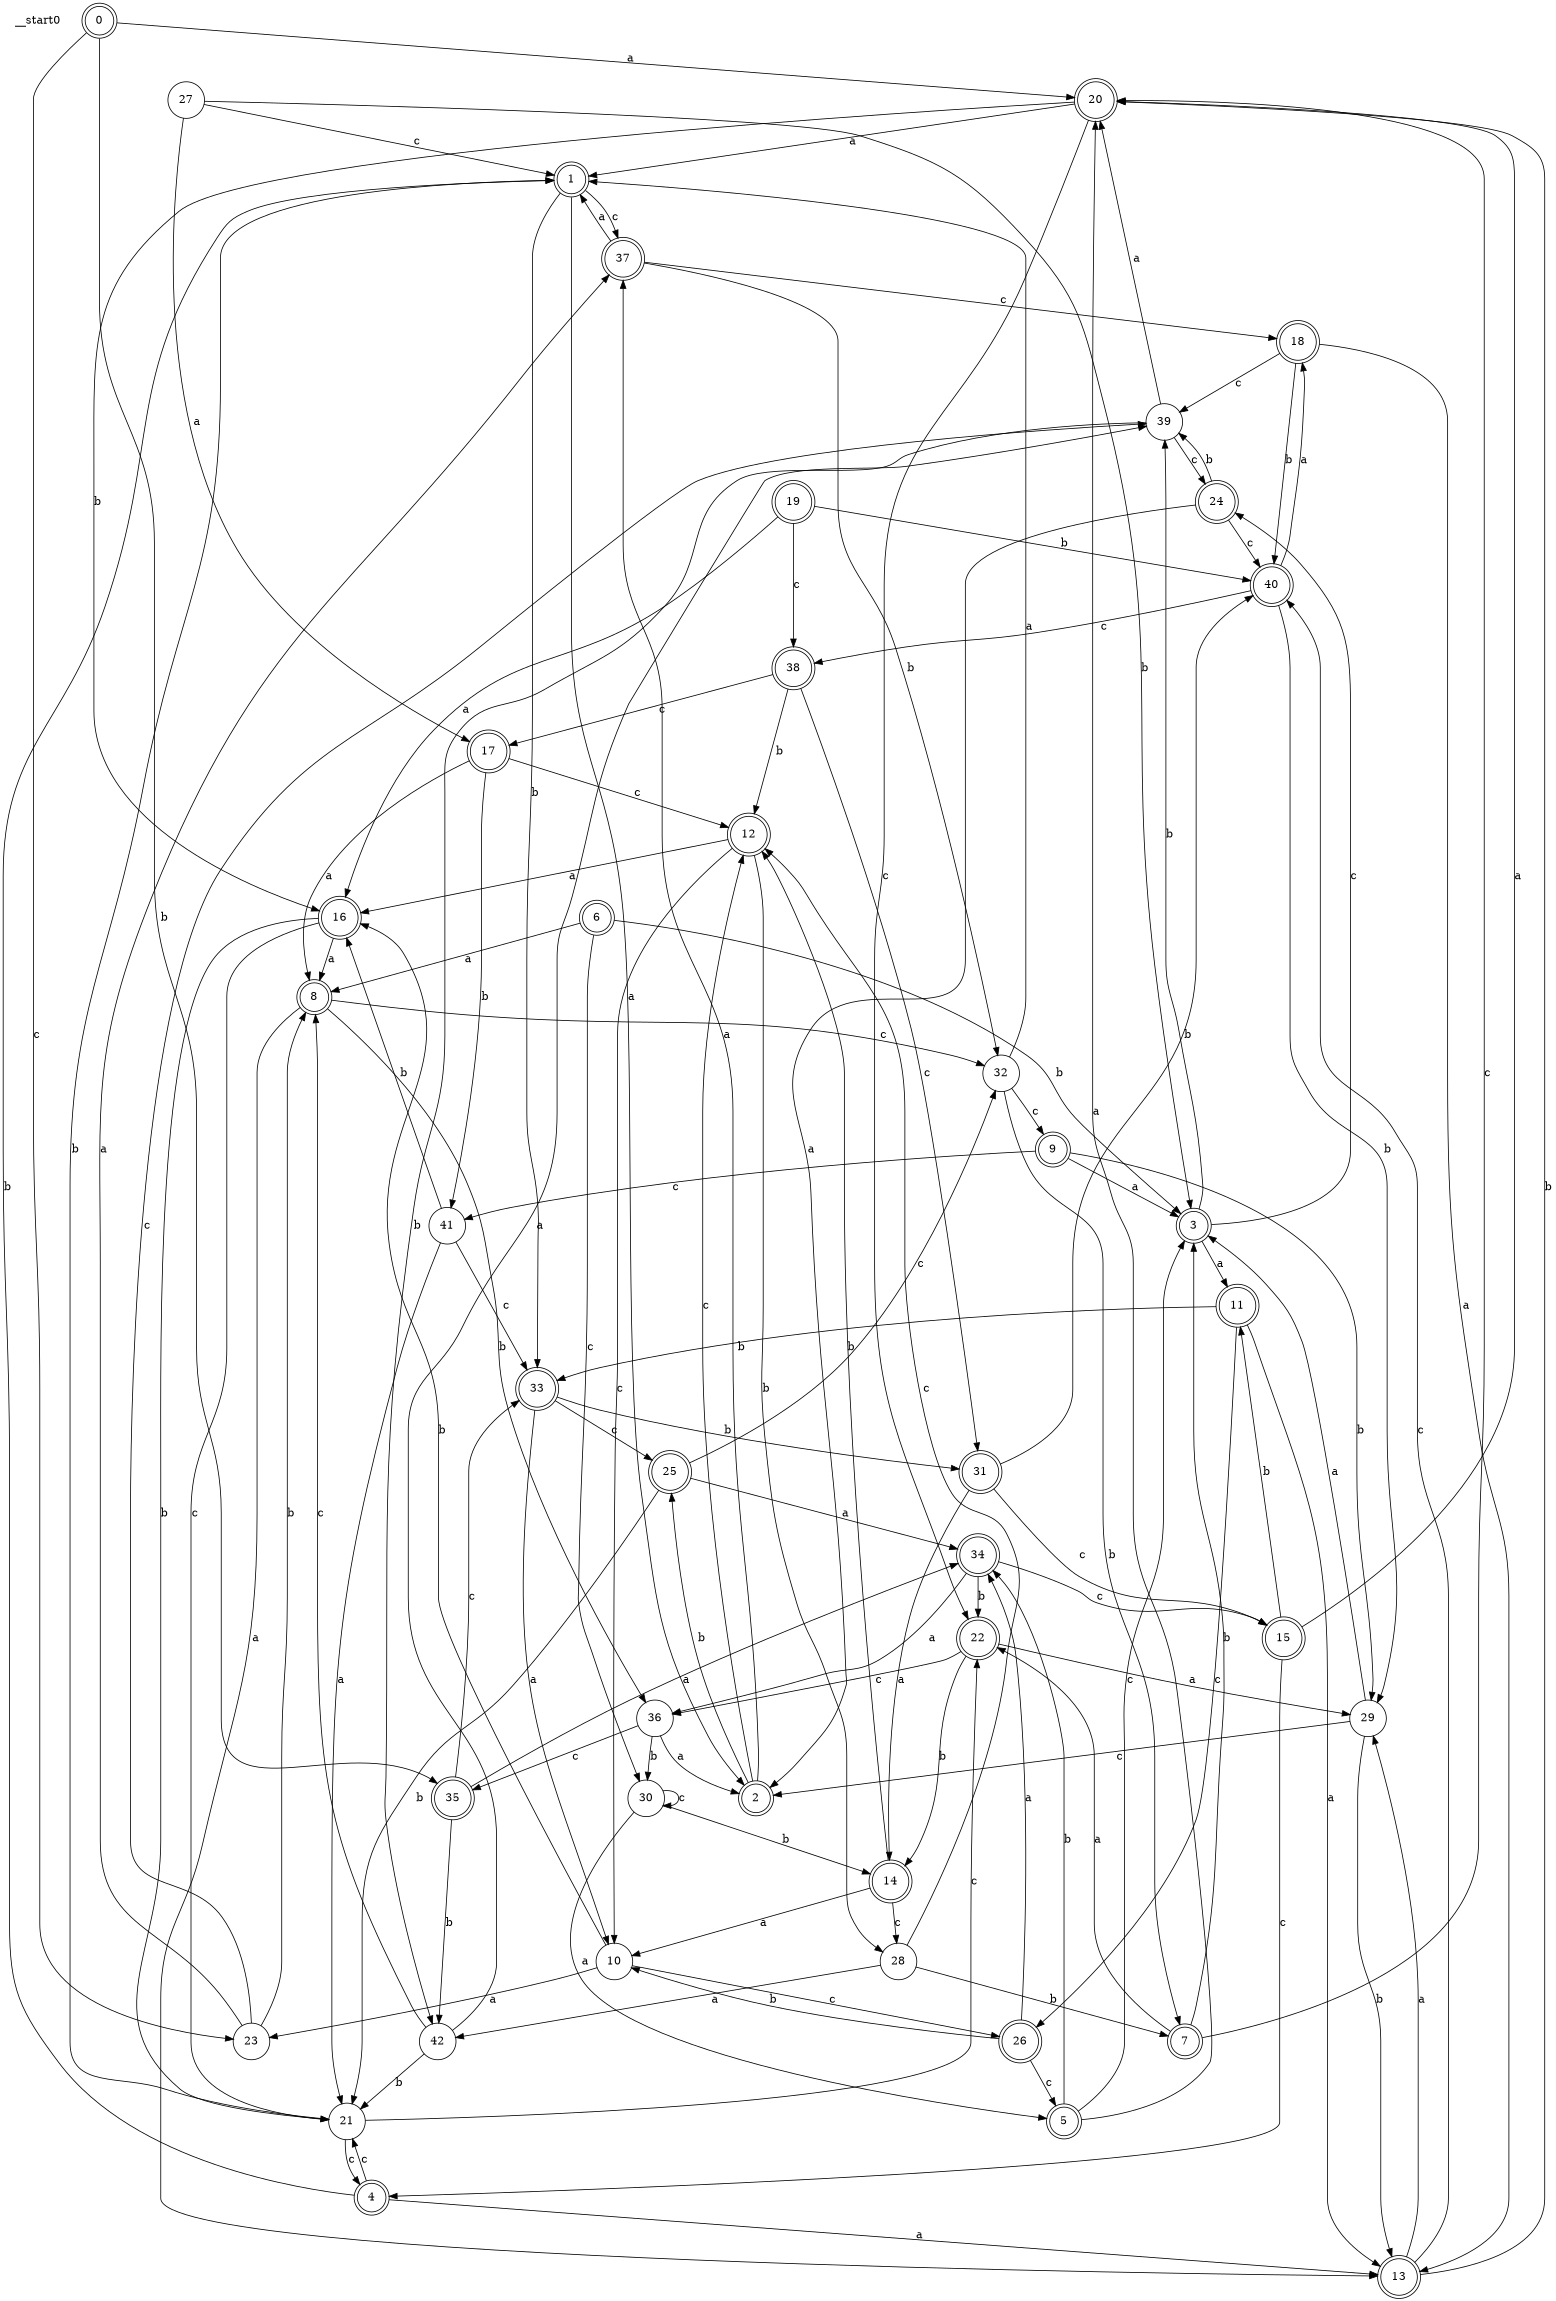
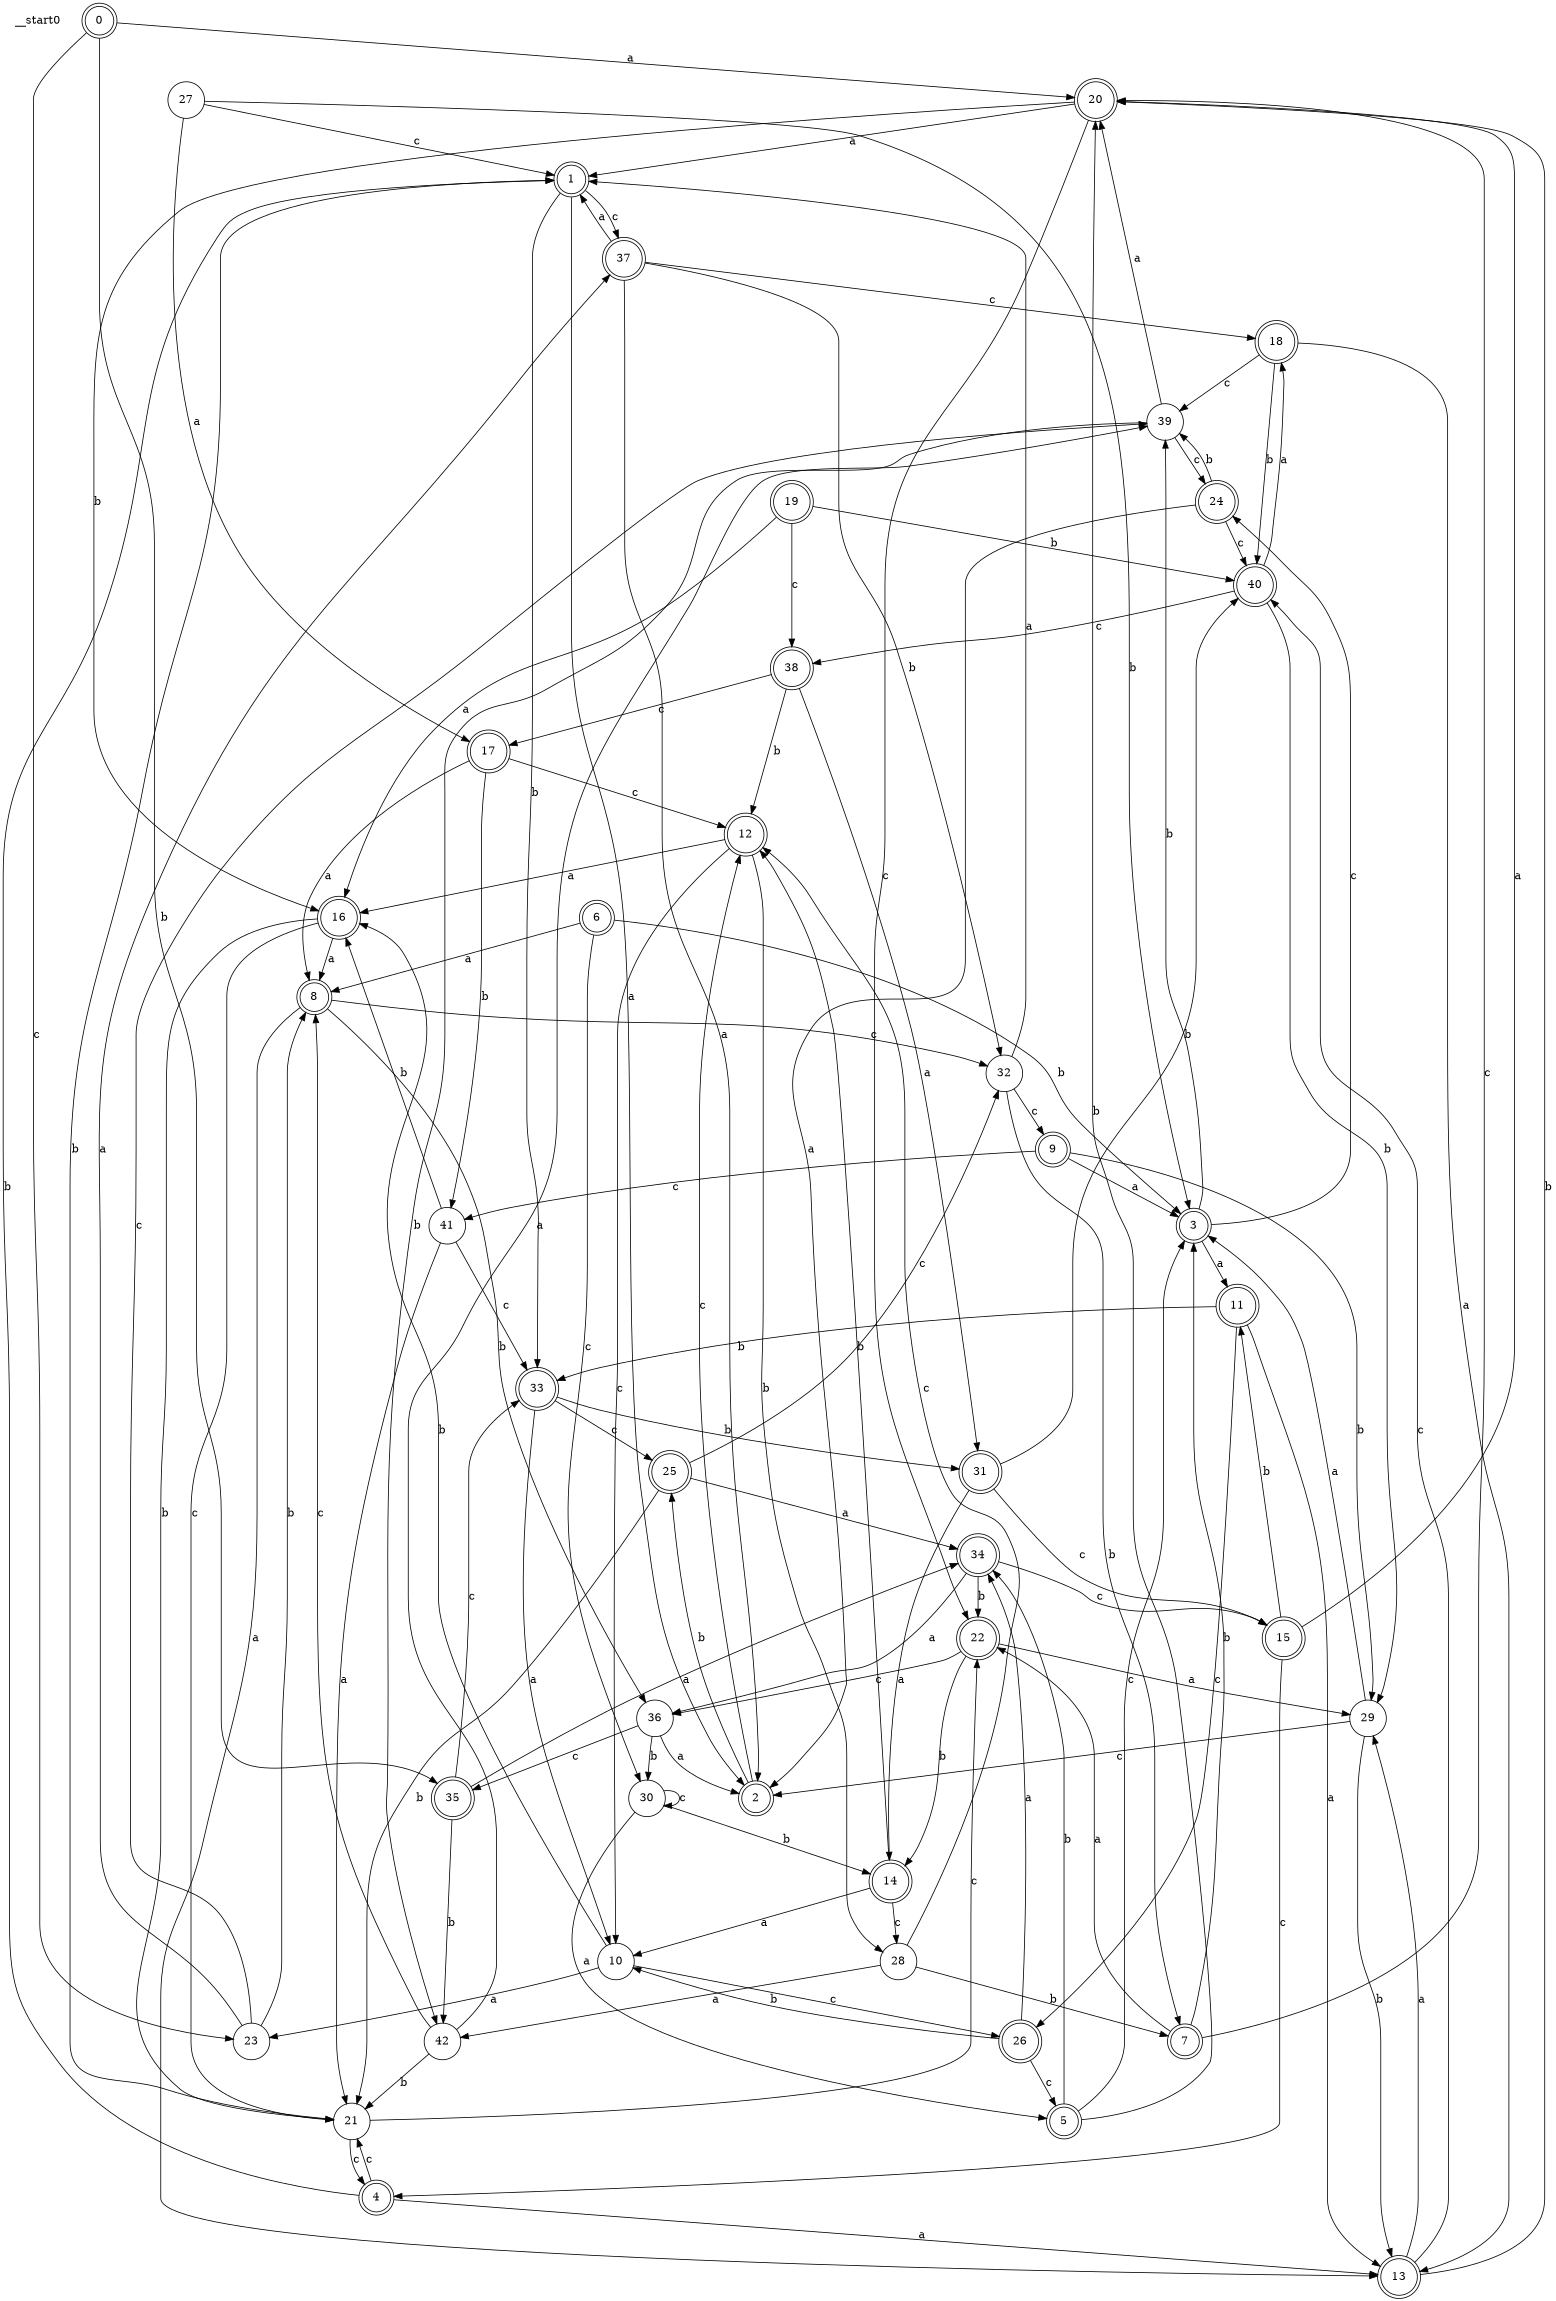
(729, 1064) -> (701, 986)
(927, 1073) -> (928, 1073)
(1096, 1112) -> (1097, 1112)
